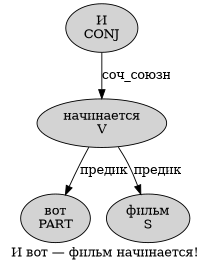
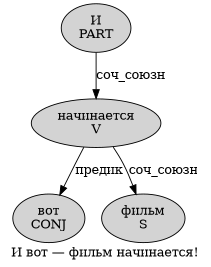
(102, 28) -> (96, 28)
(158, 171) -> (163, 171)
(56, 218) -> (49, 218)
